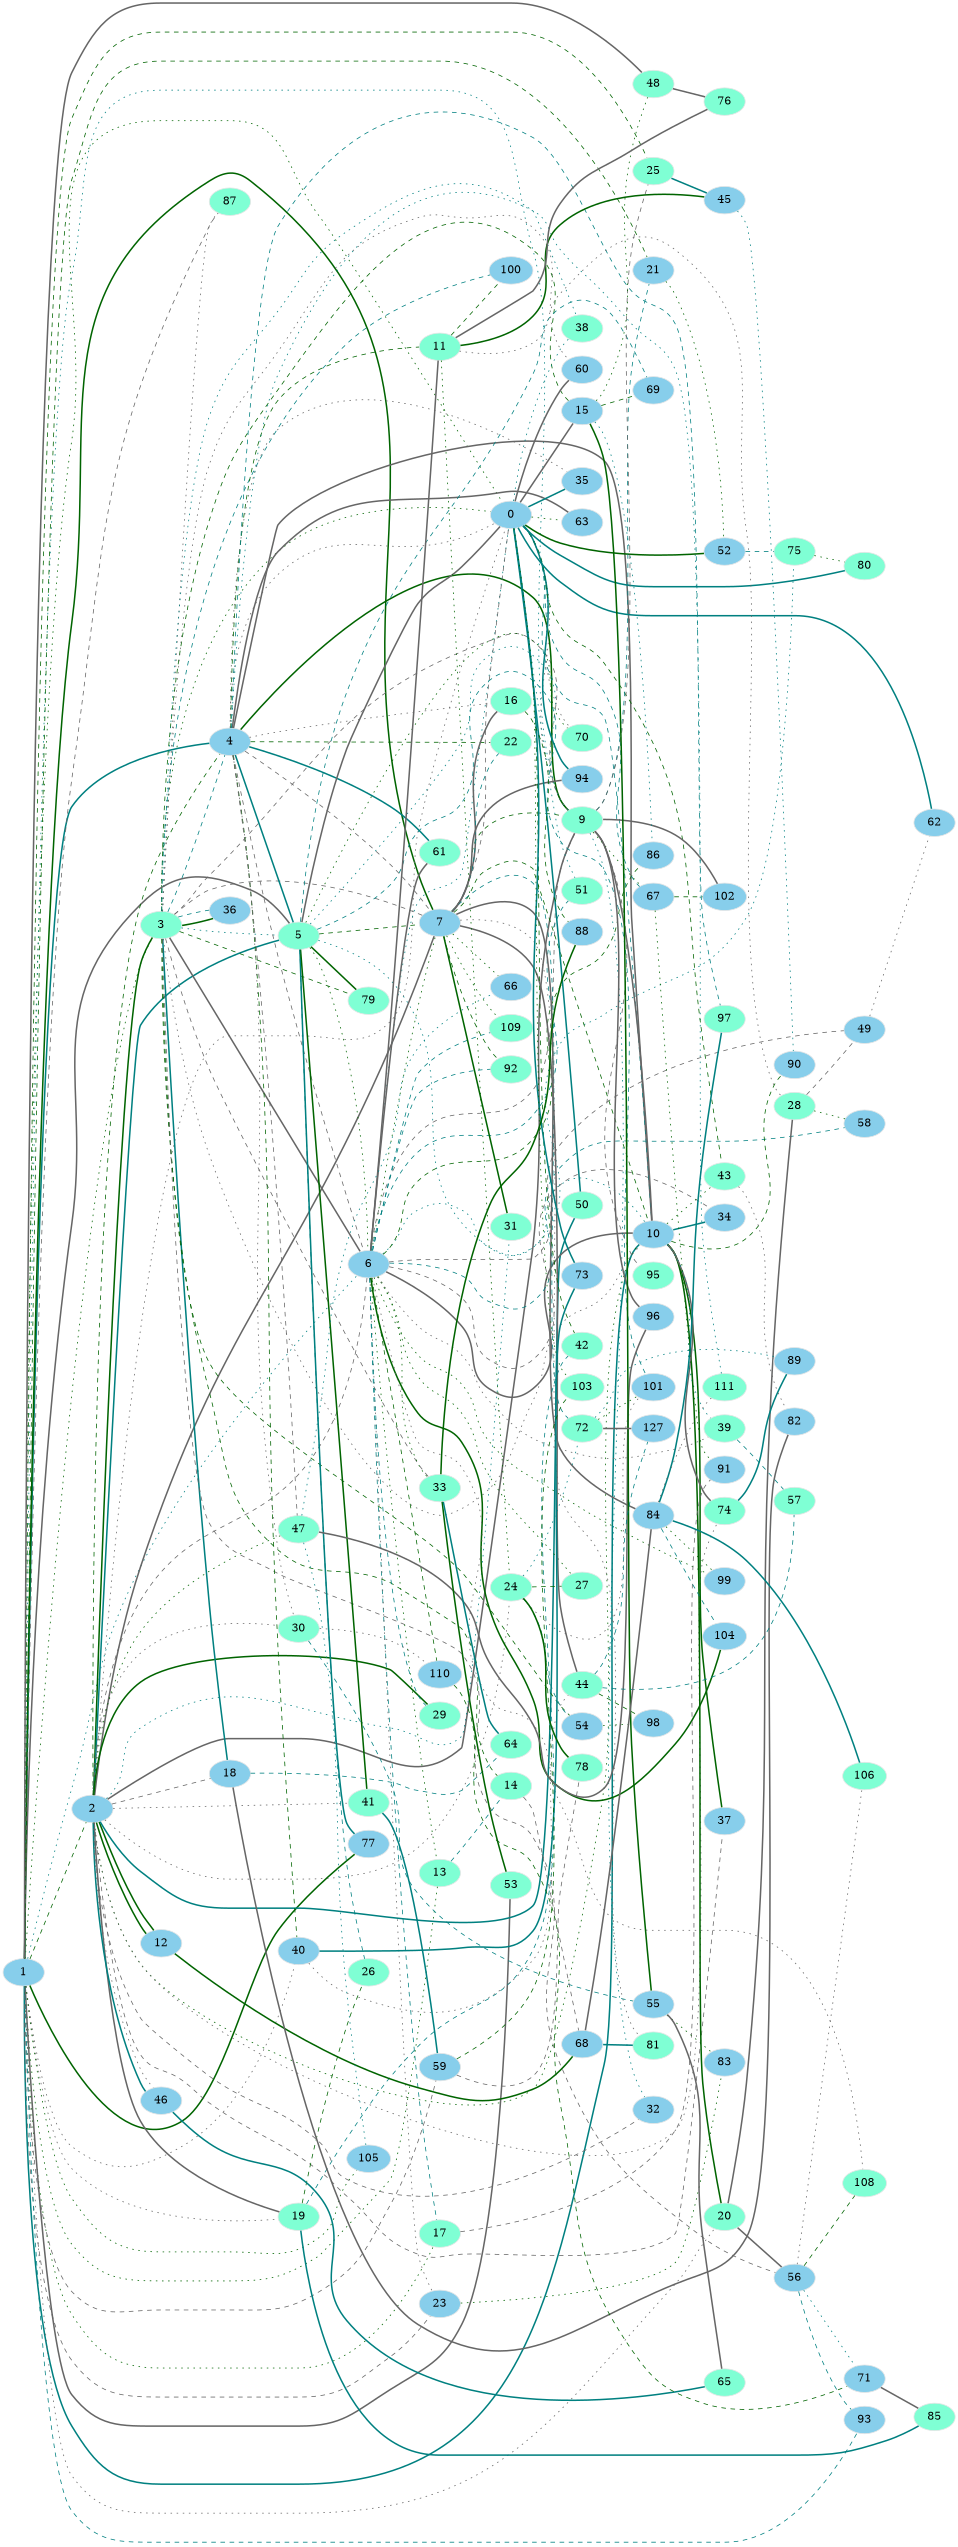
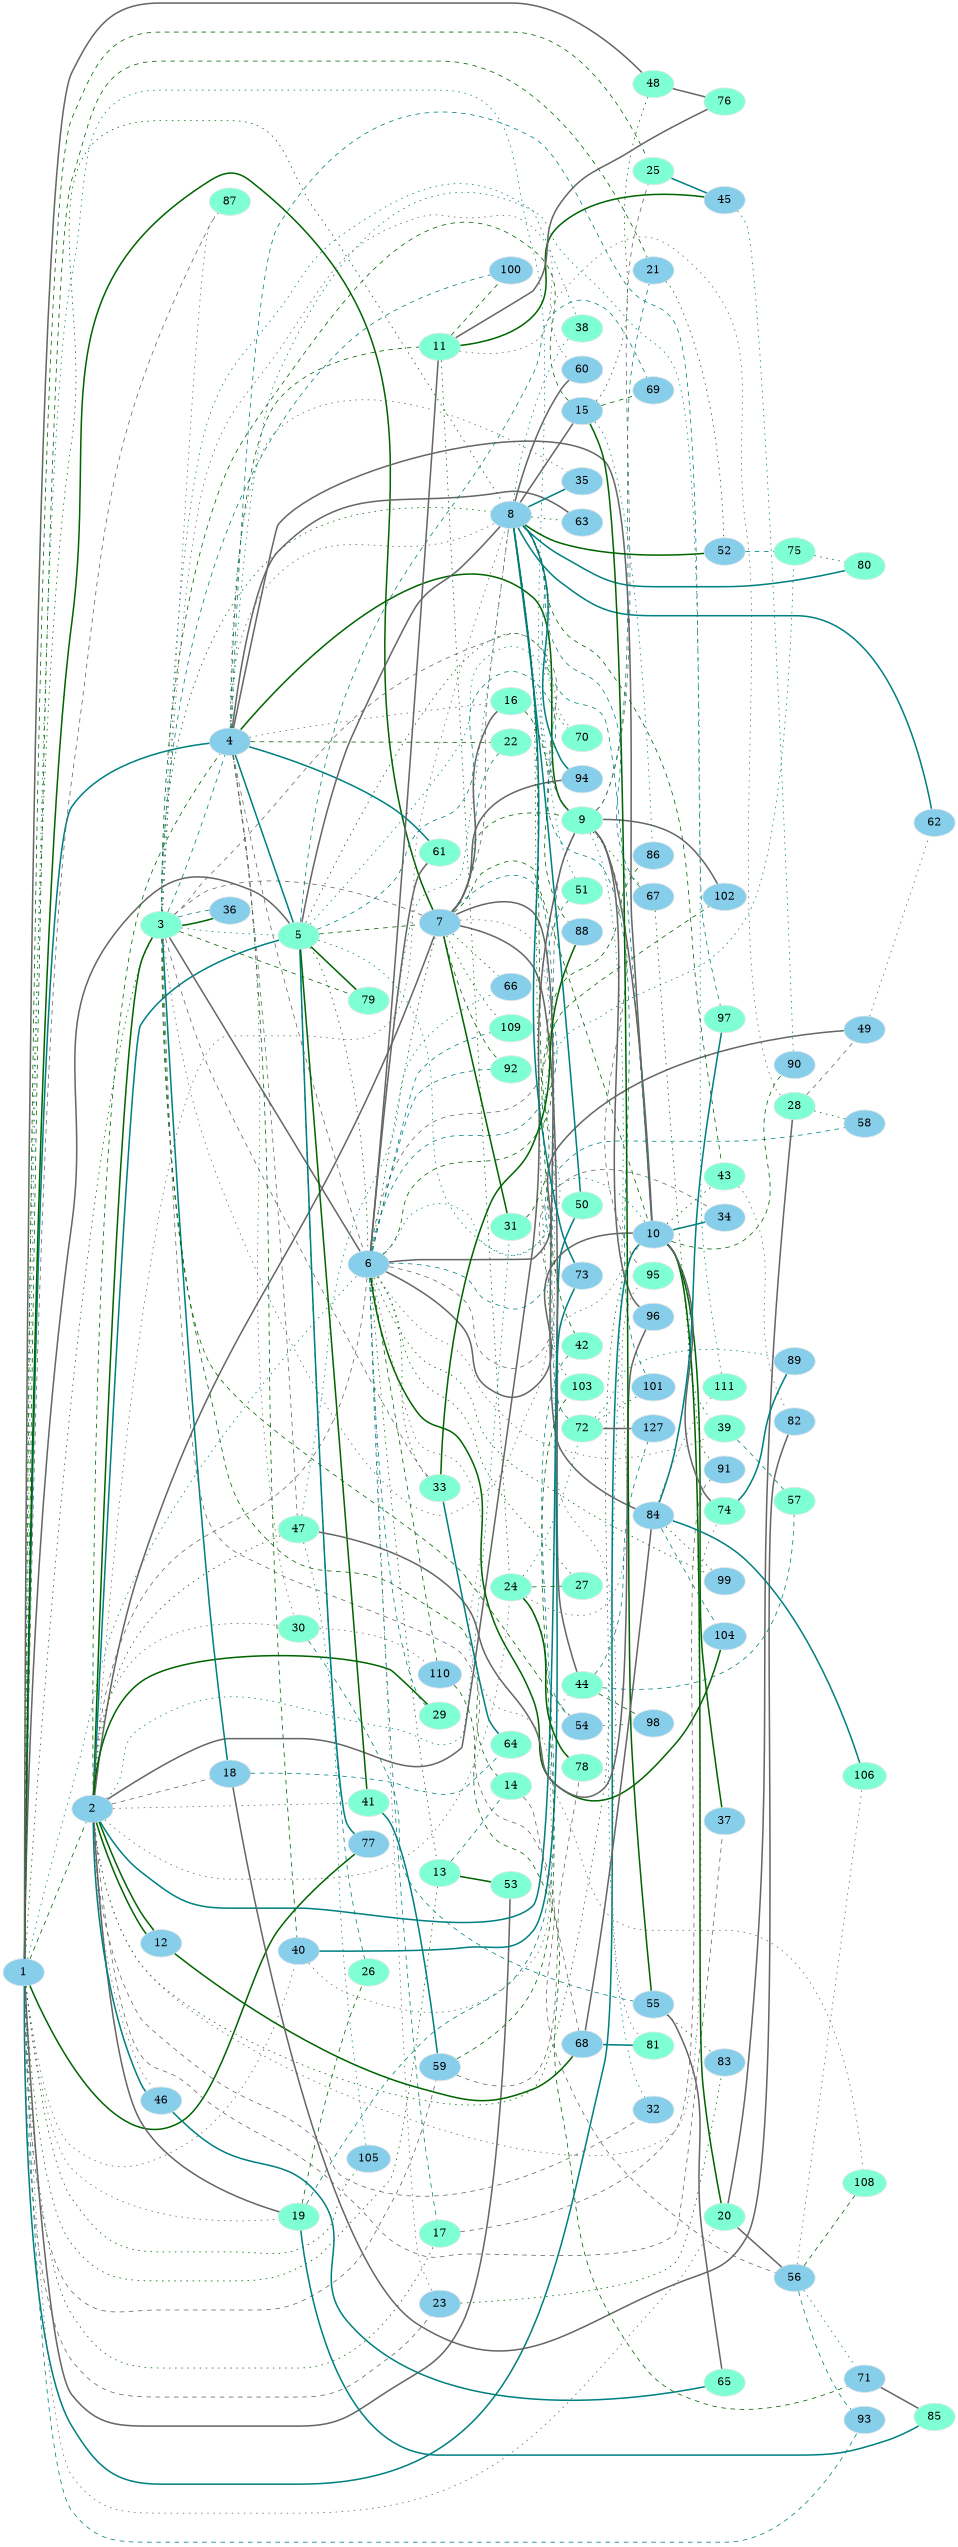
(511, 515) -> (511, 515)
(344, 824) -> none
(684, 897) -> (559, 1018)
(566, 1138) -> (566, 1138)
(601, 1634) -> (623, 1396)
(465, 1669) -> (475, 1879)
